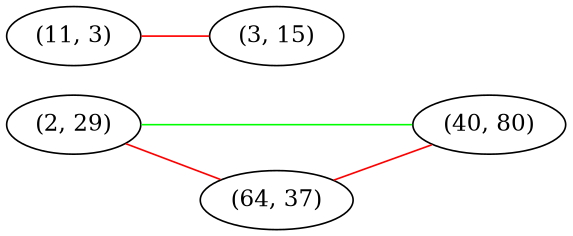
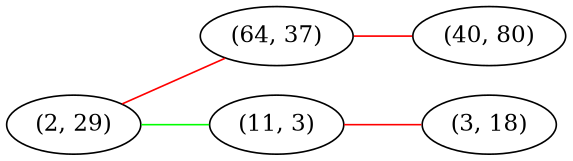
(277, 36) -> (489, 125)
(277, 125) -> (175, 125)
